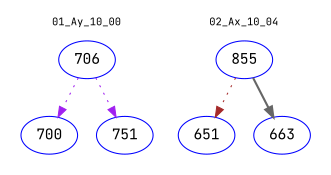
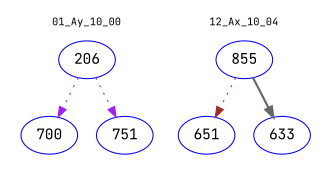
(244, 23) -> (244, 23)
(87, 60) -> (87, 60)
(282, 135) -> (282, 135)
